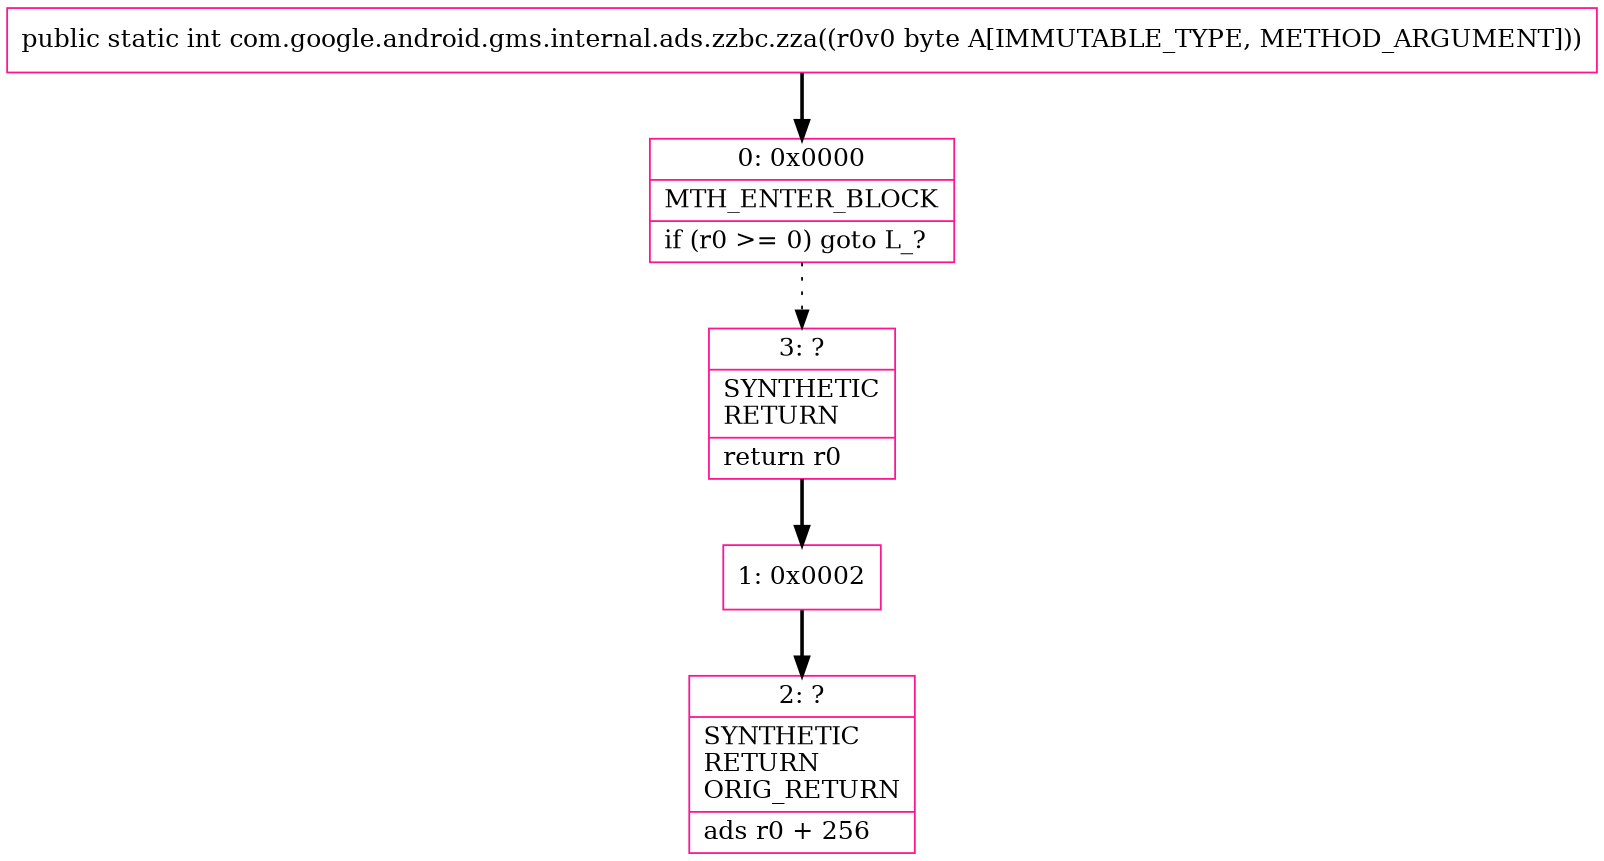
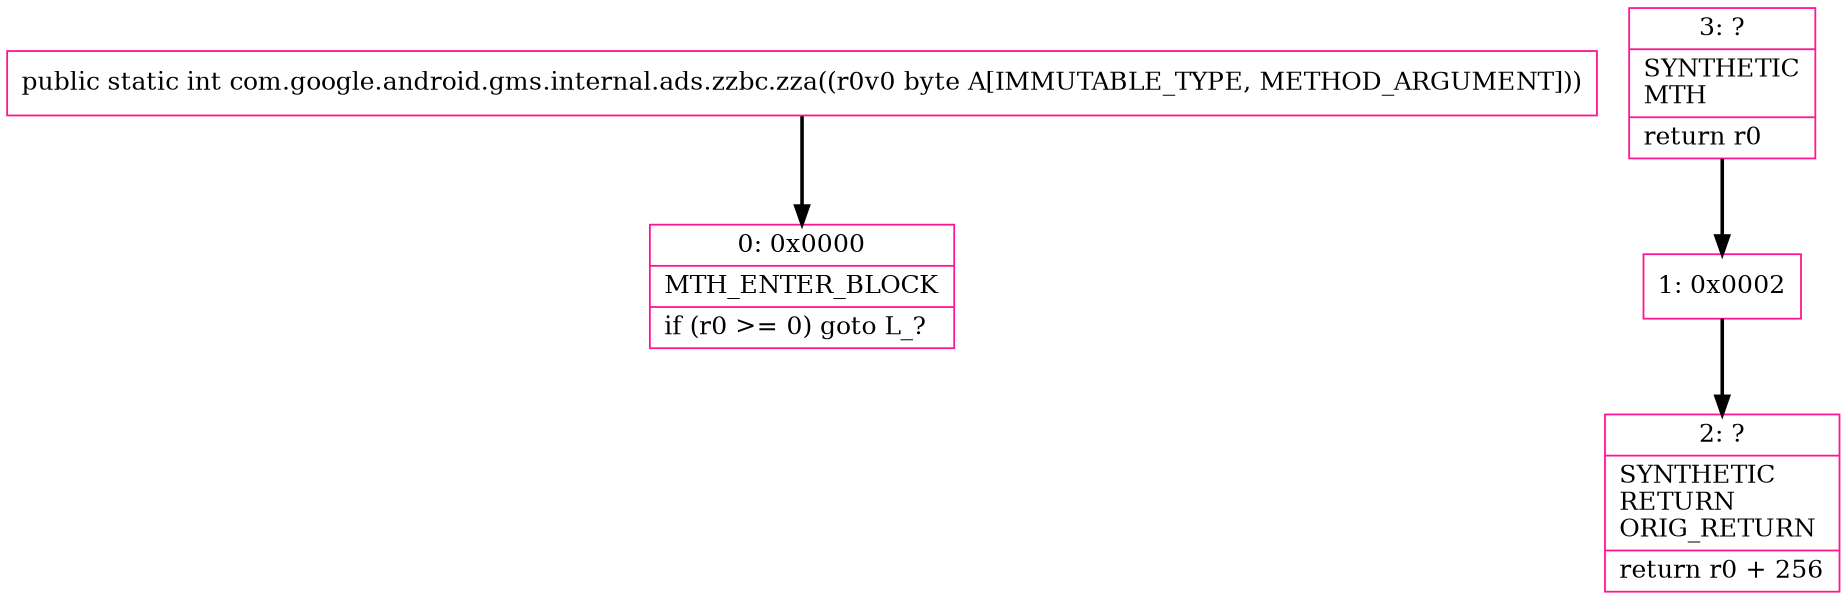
(802, 287) -> none
(781, 416) -> (1676, 96)
(788, 832) -> (1722, 570)
